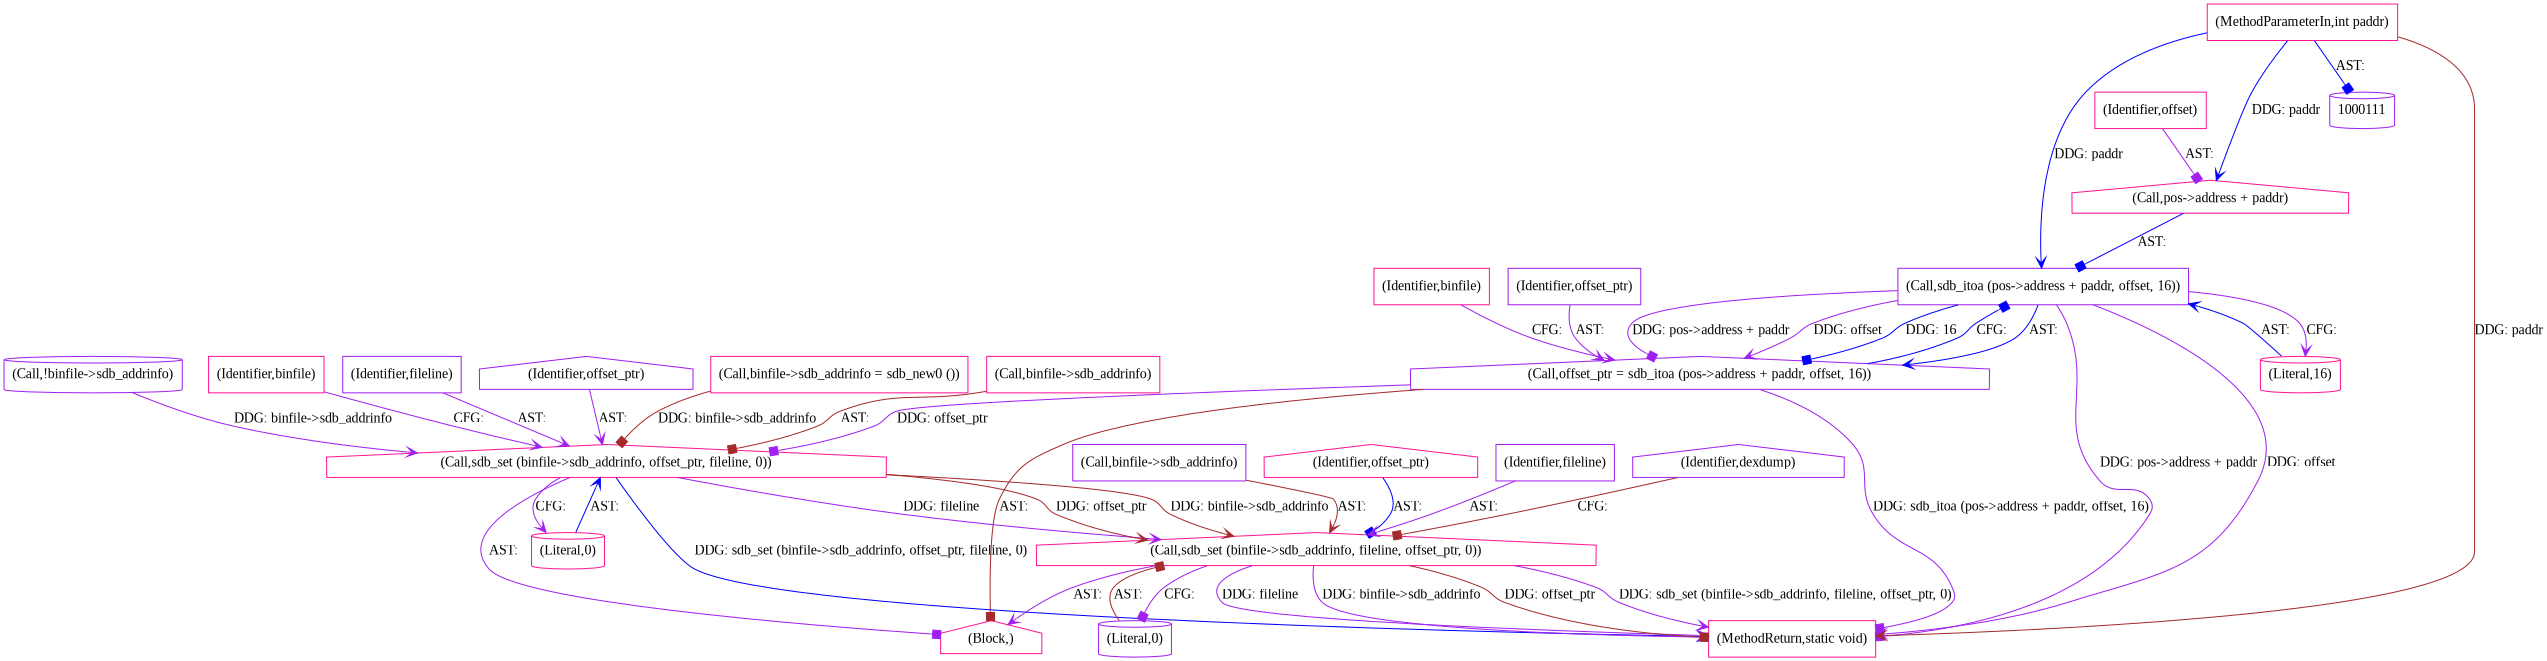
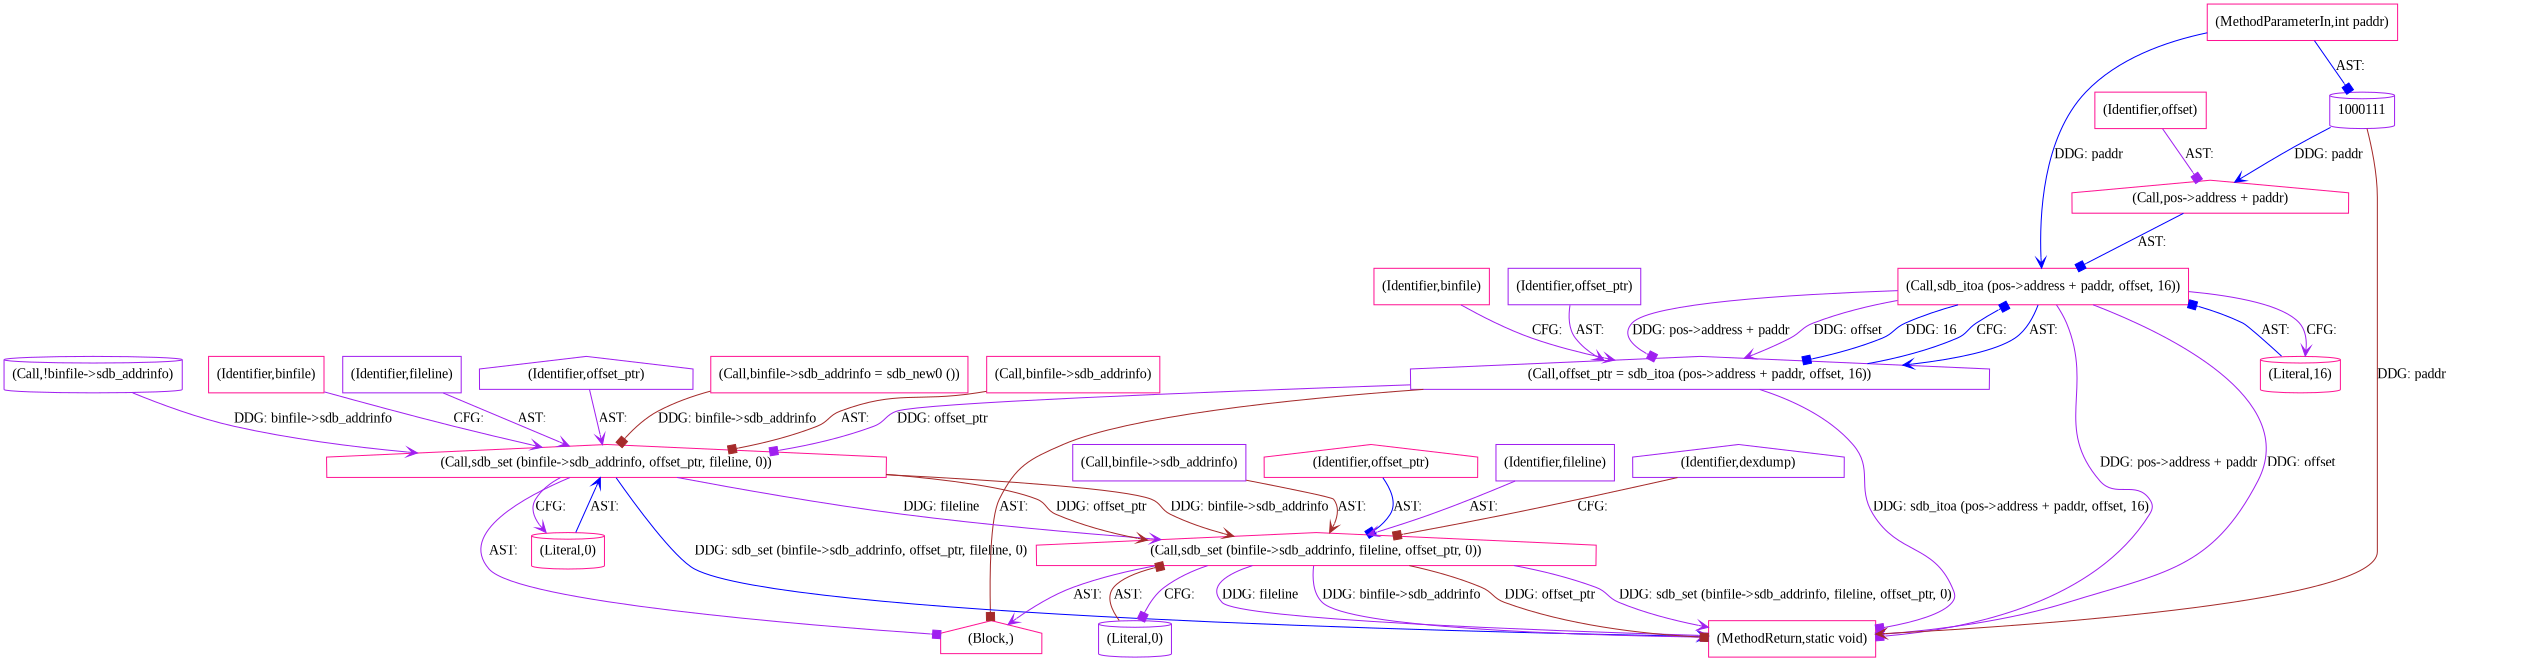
(2247, 102) -> (2286, 151)
(2043, 287) -> (2043, 287)
(2244, 324) -> (2244, 324)
(2459, 570) -> (2346, 576)
